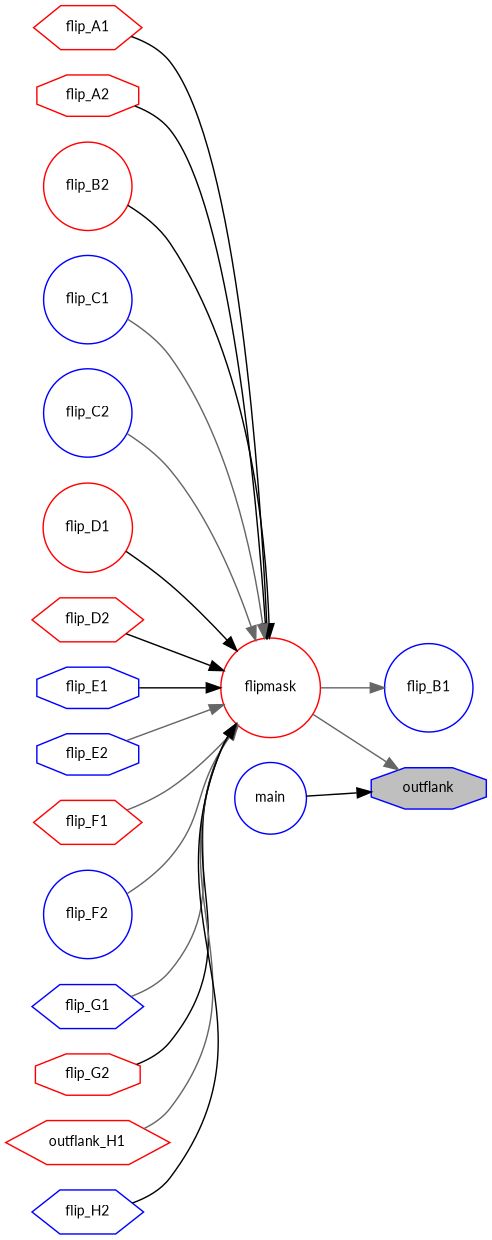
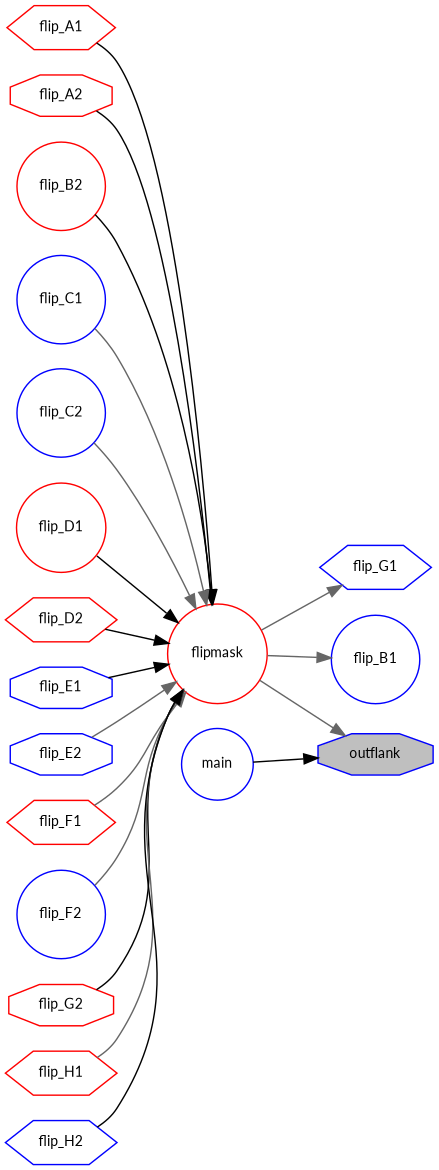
(194, 929) -> (295, 611)
(88, 1143) -> (61, 1073)
